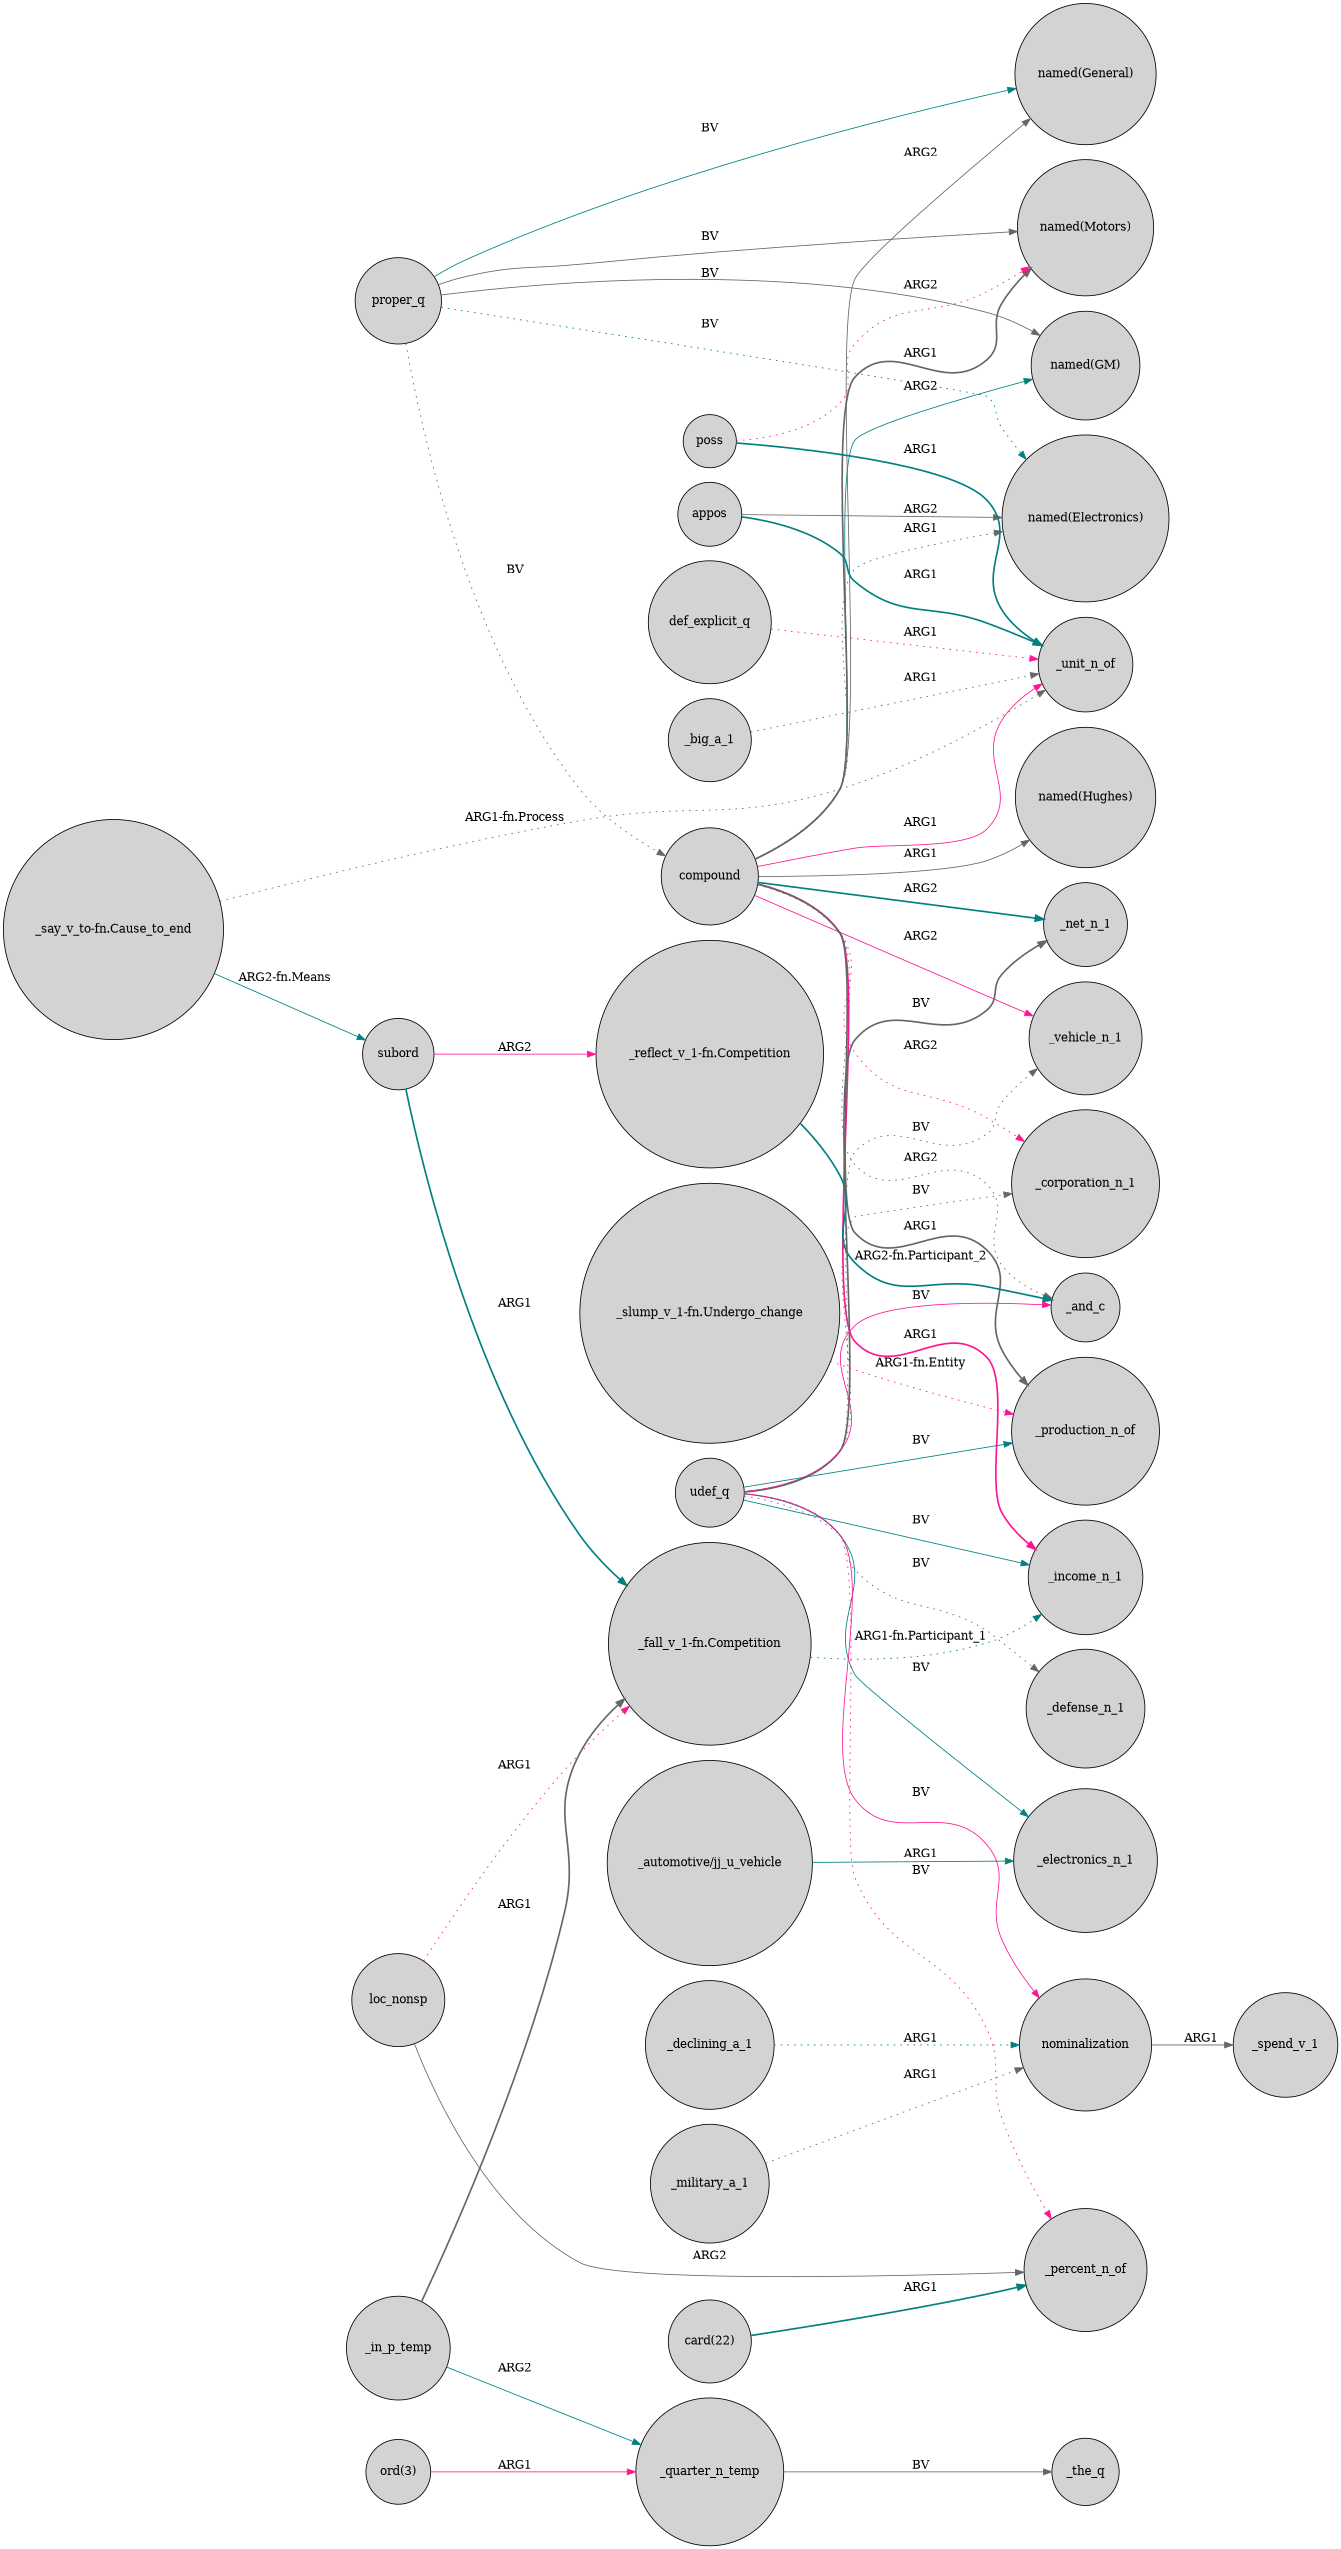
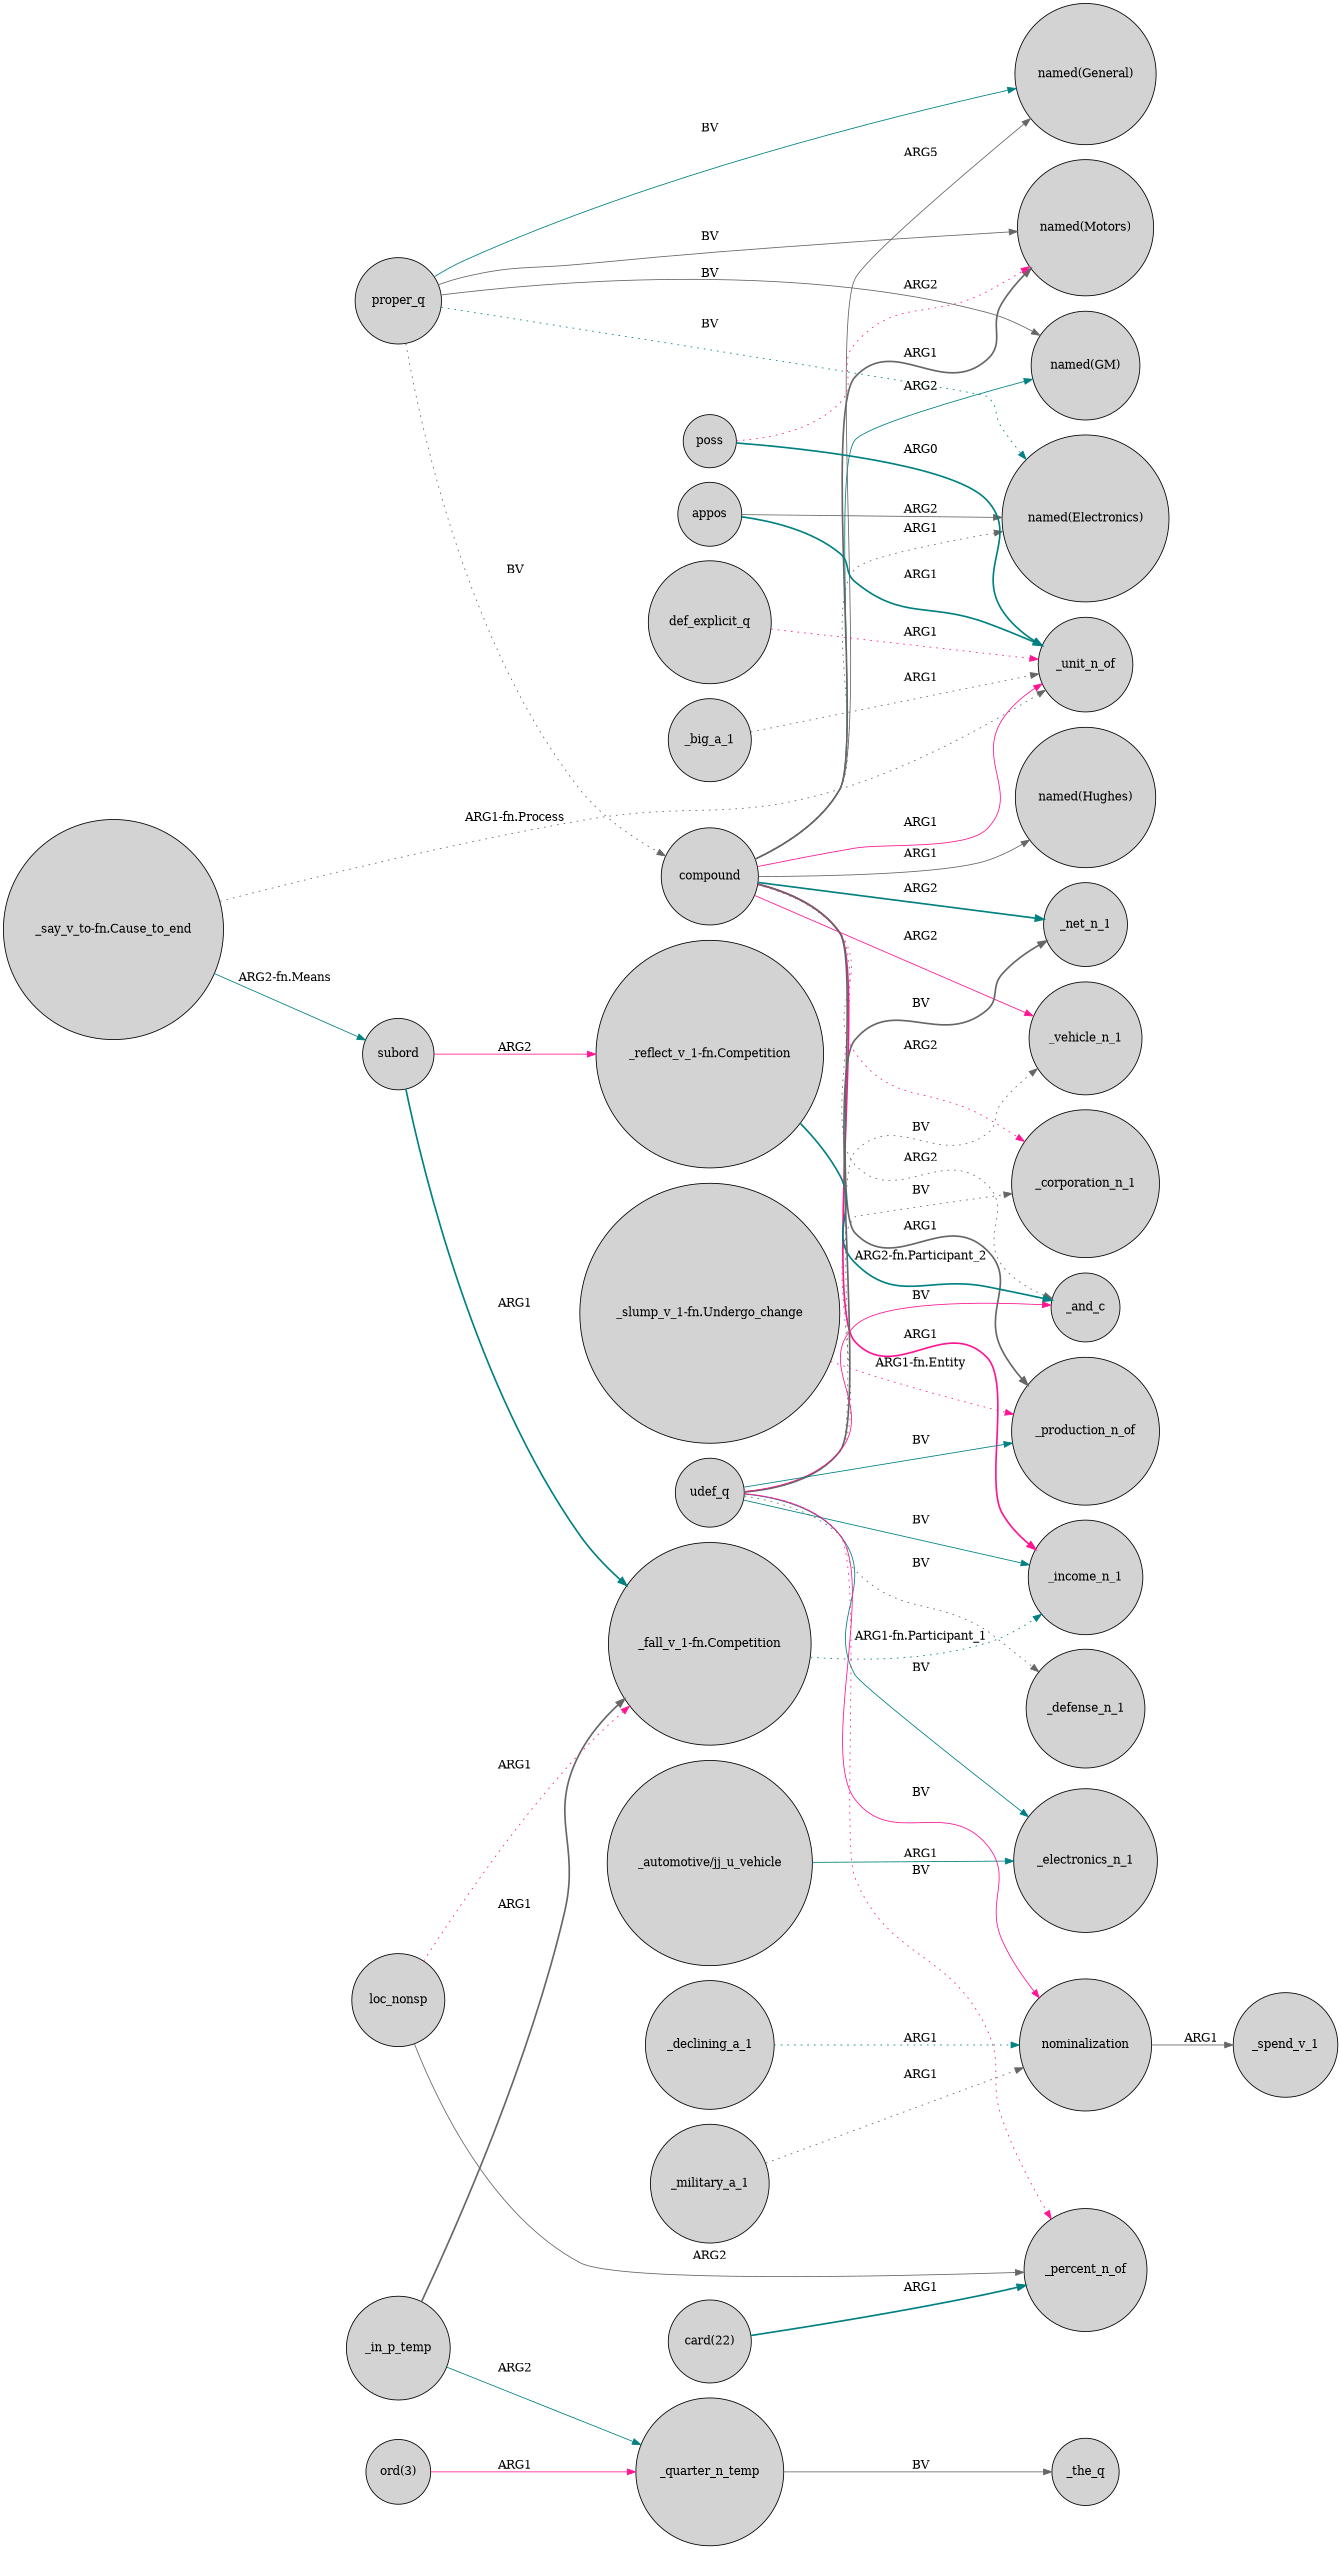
(921, 153) -> (921, 153)
(921, 450) -> (921, 450)
